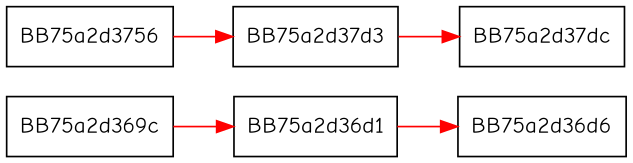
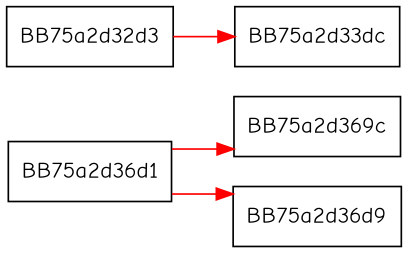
(90, 37) -> none
(316, 37) -> (90, 37)
(542, 37) -> (317, 37)
(195, 127) -> (195, 149)
(542, 127) -> (317, 216)
